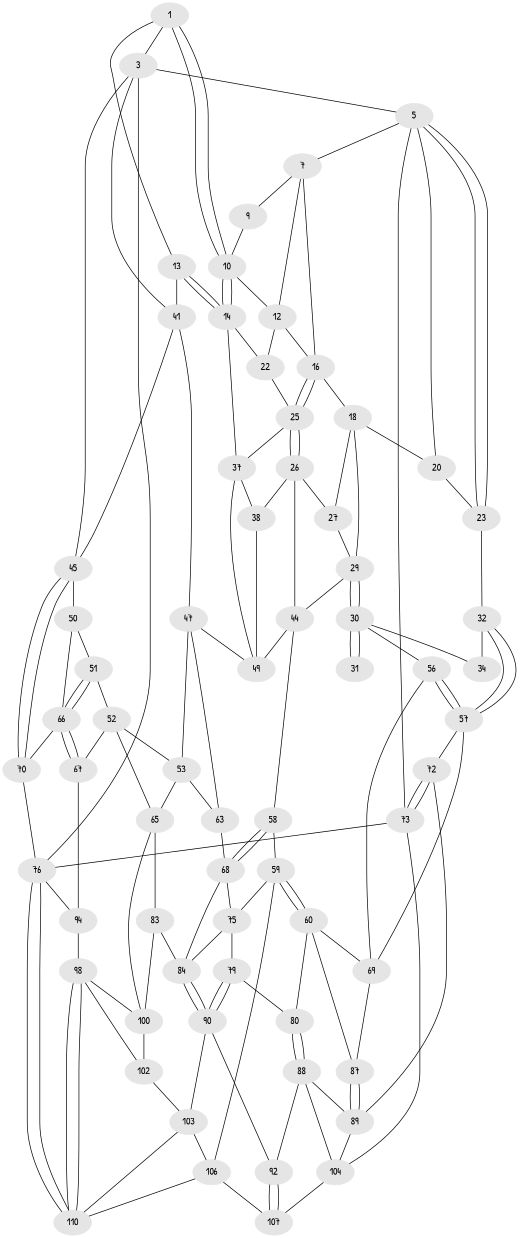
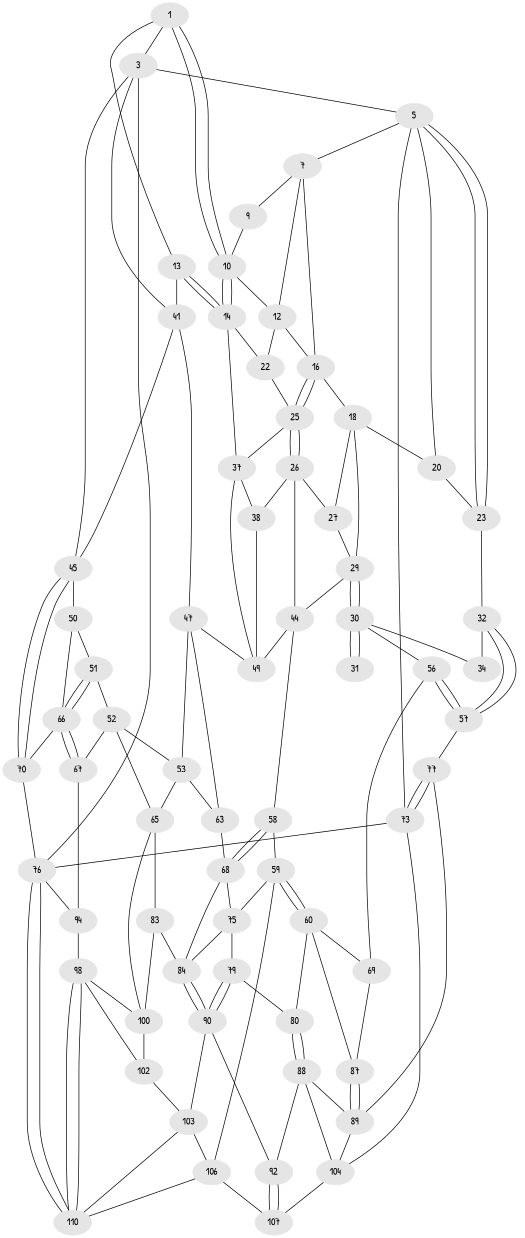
(432, 770) -> (432, 770)
(433, 850) -> none
